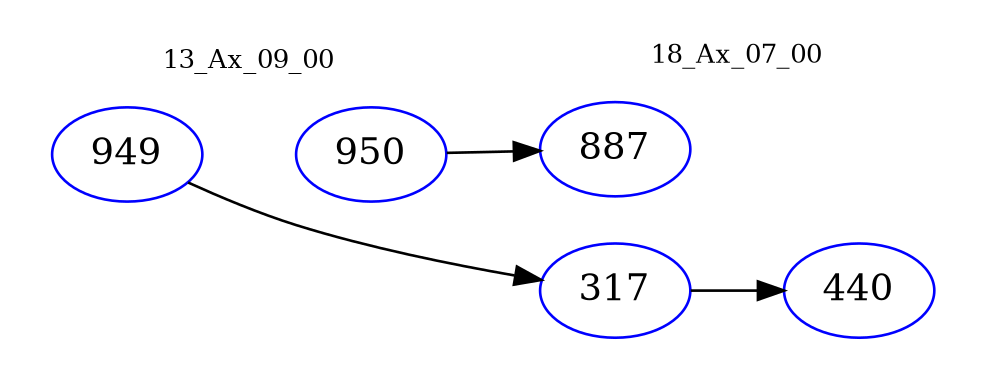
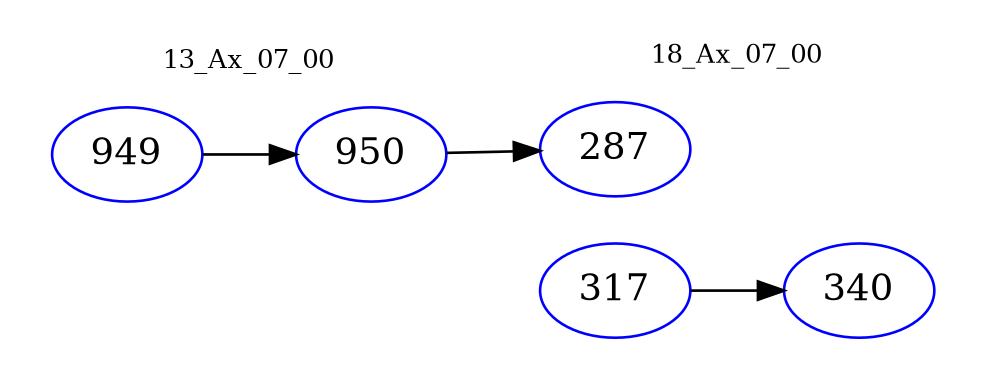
(249, 62) -> (249, 62)
(615, 149) -> (615, 149)
(348, 240) -> (236, 154)
(859, 291) -> (859, 291)
